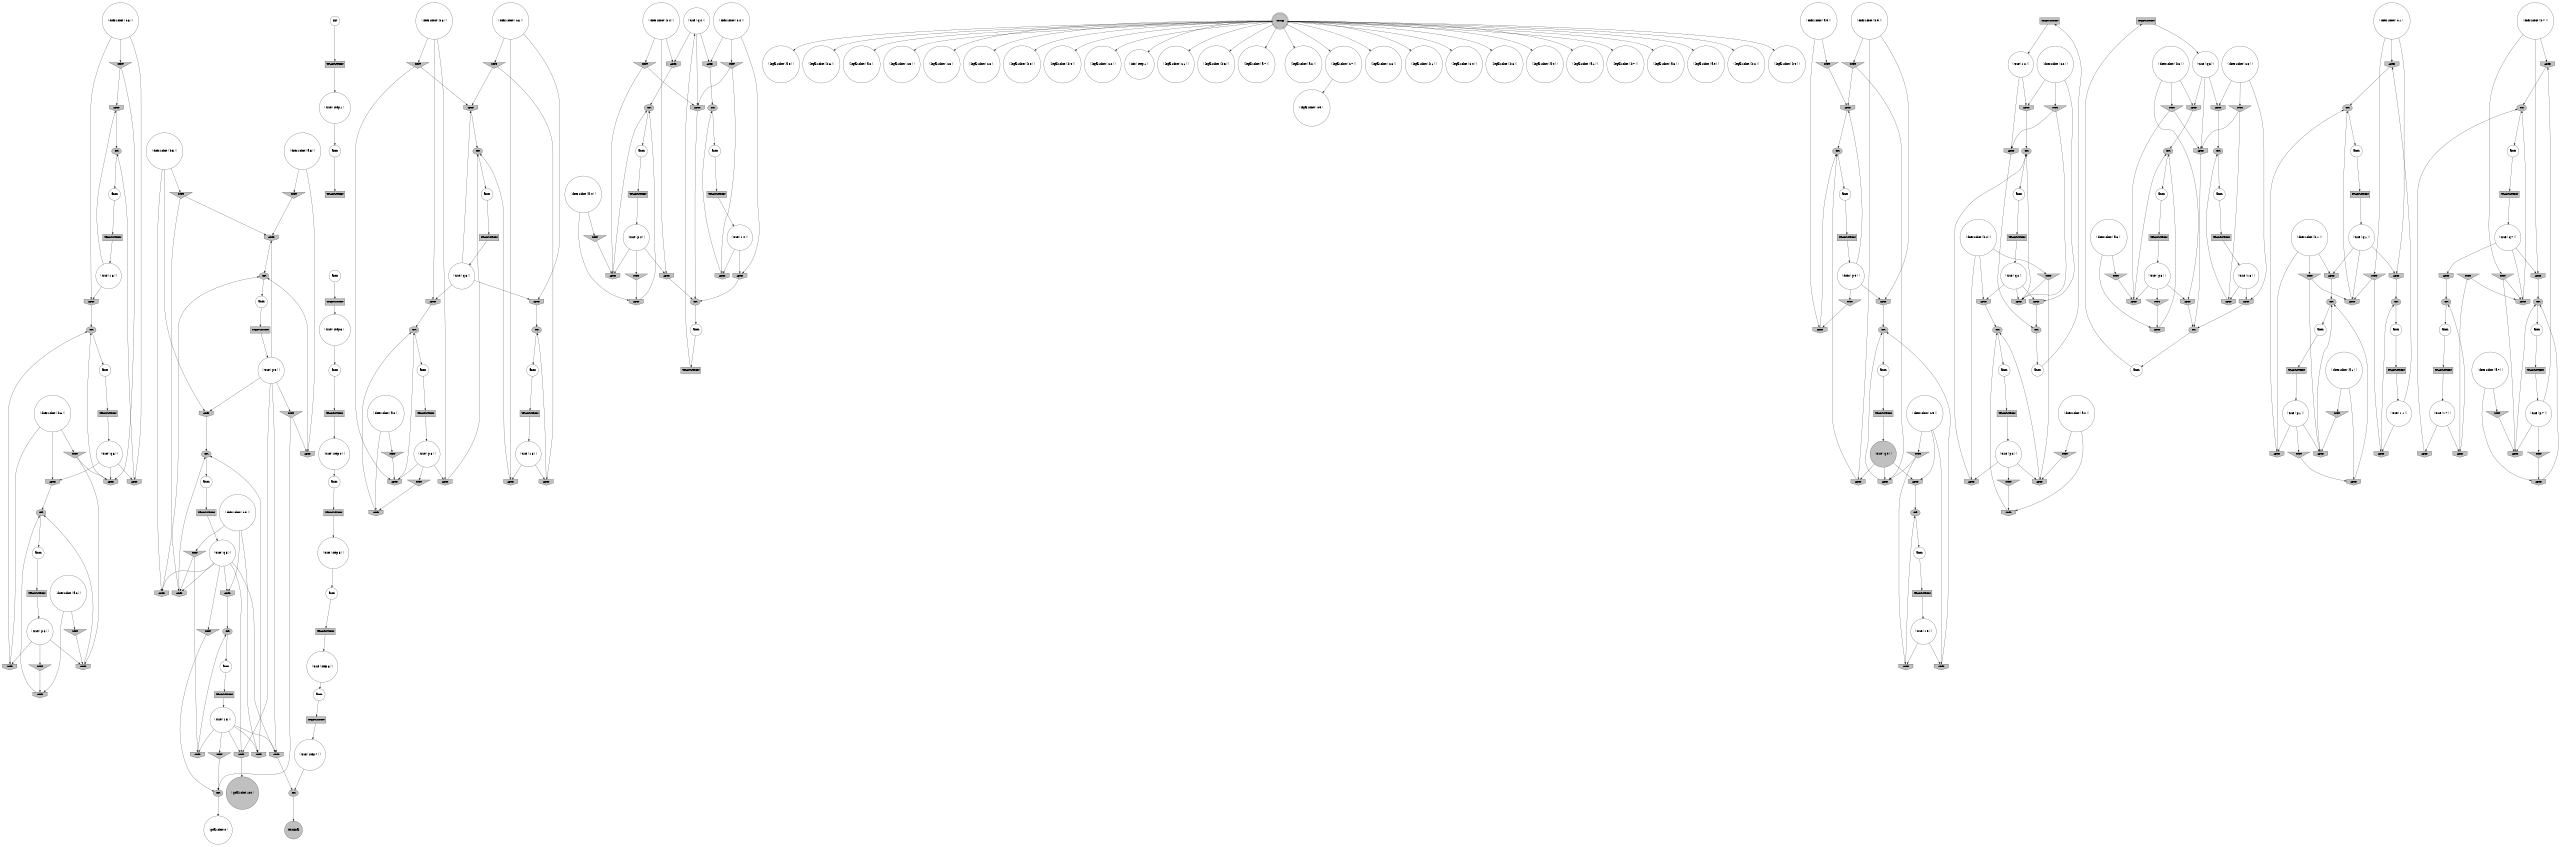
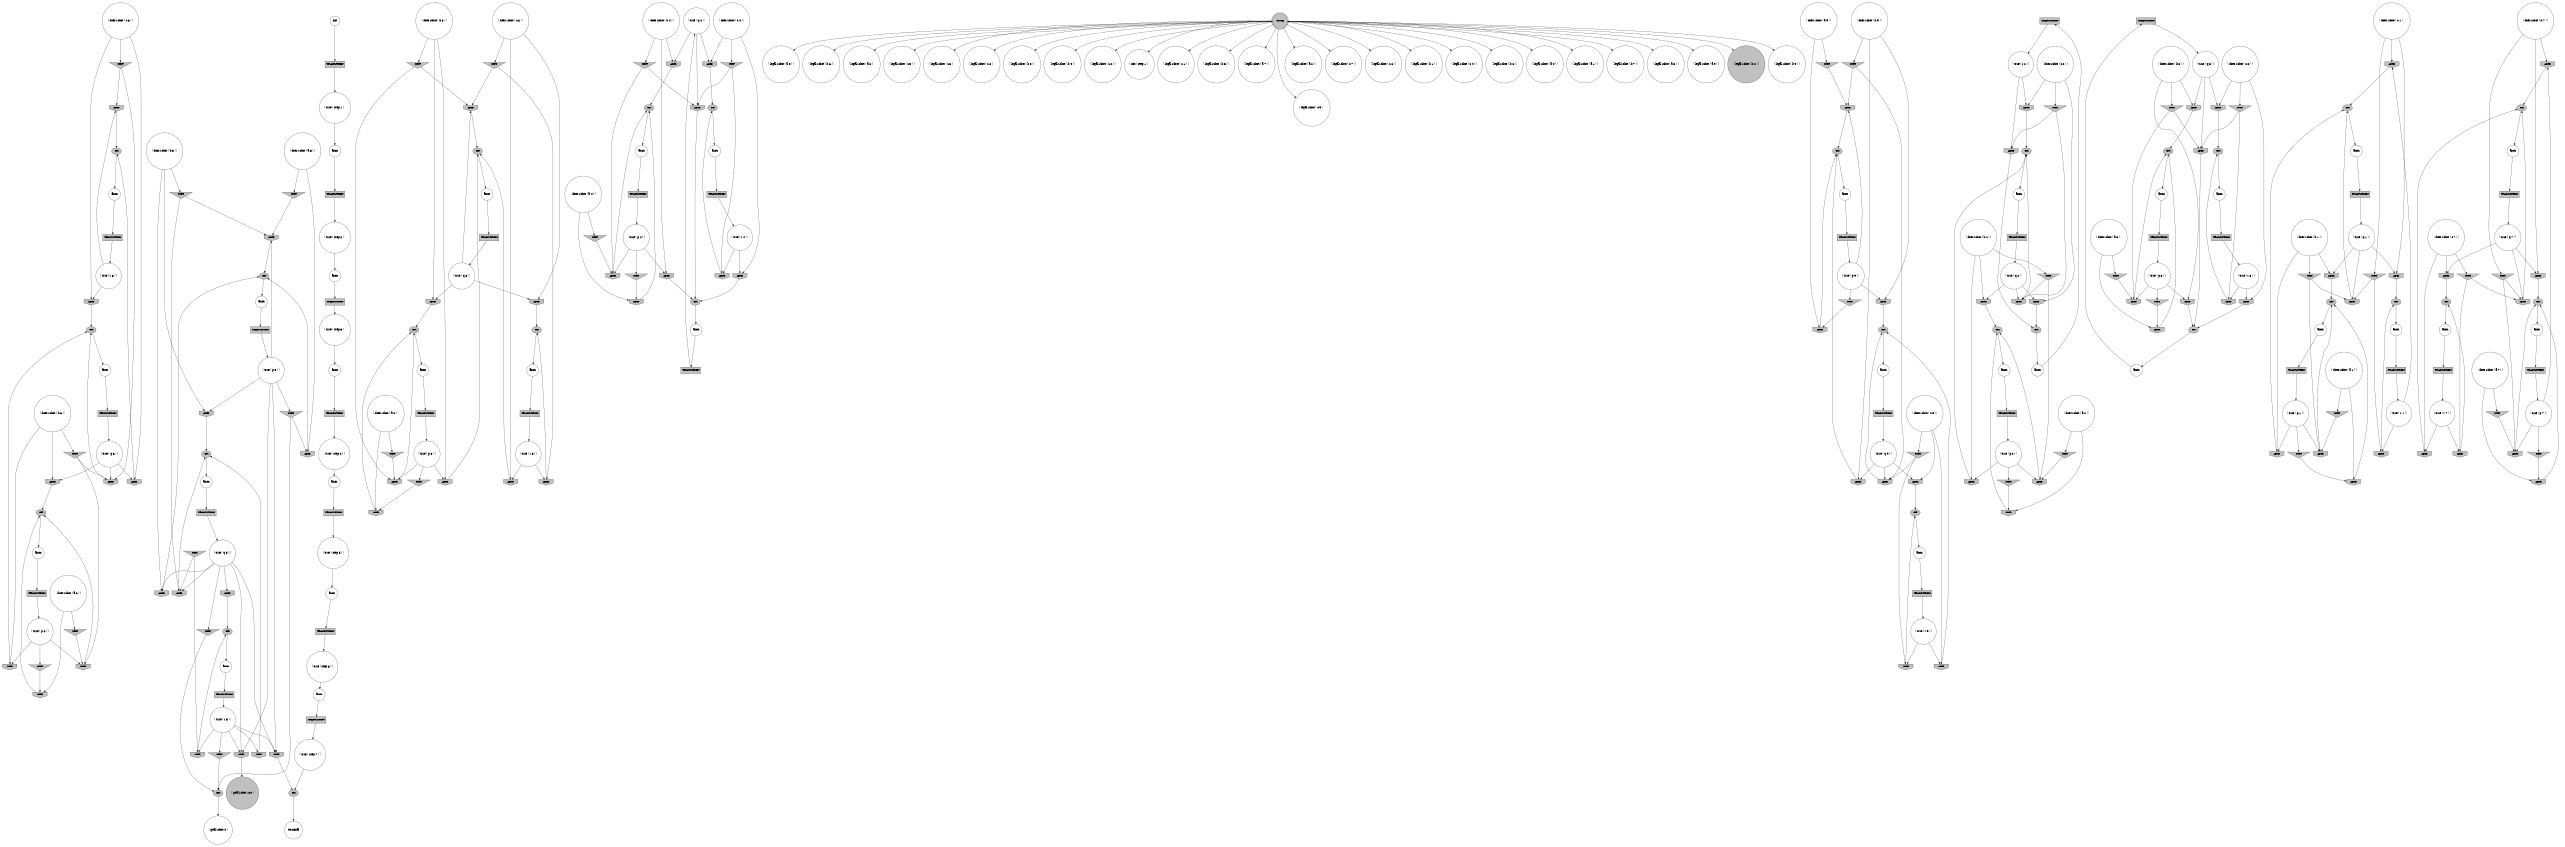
(1746, 64) -> (1746, 64)
(1328, 85) -> (1278, 65)
none -> (335, 238)
none -> (2446, 238)
(1851, 276) -> (1851, 276)
(1883, 454) -> (1883, 454)
(238, 513) -> none
(294, 830) -> (294, 830)
